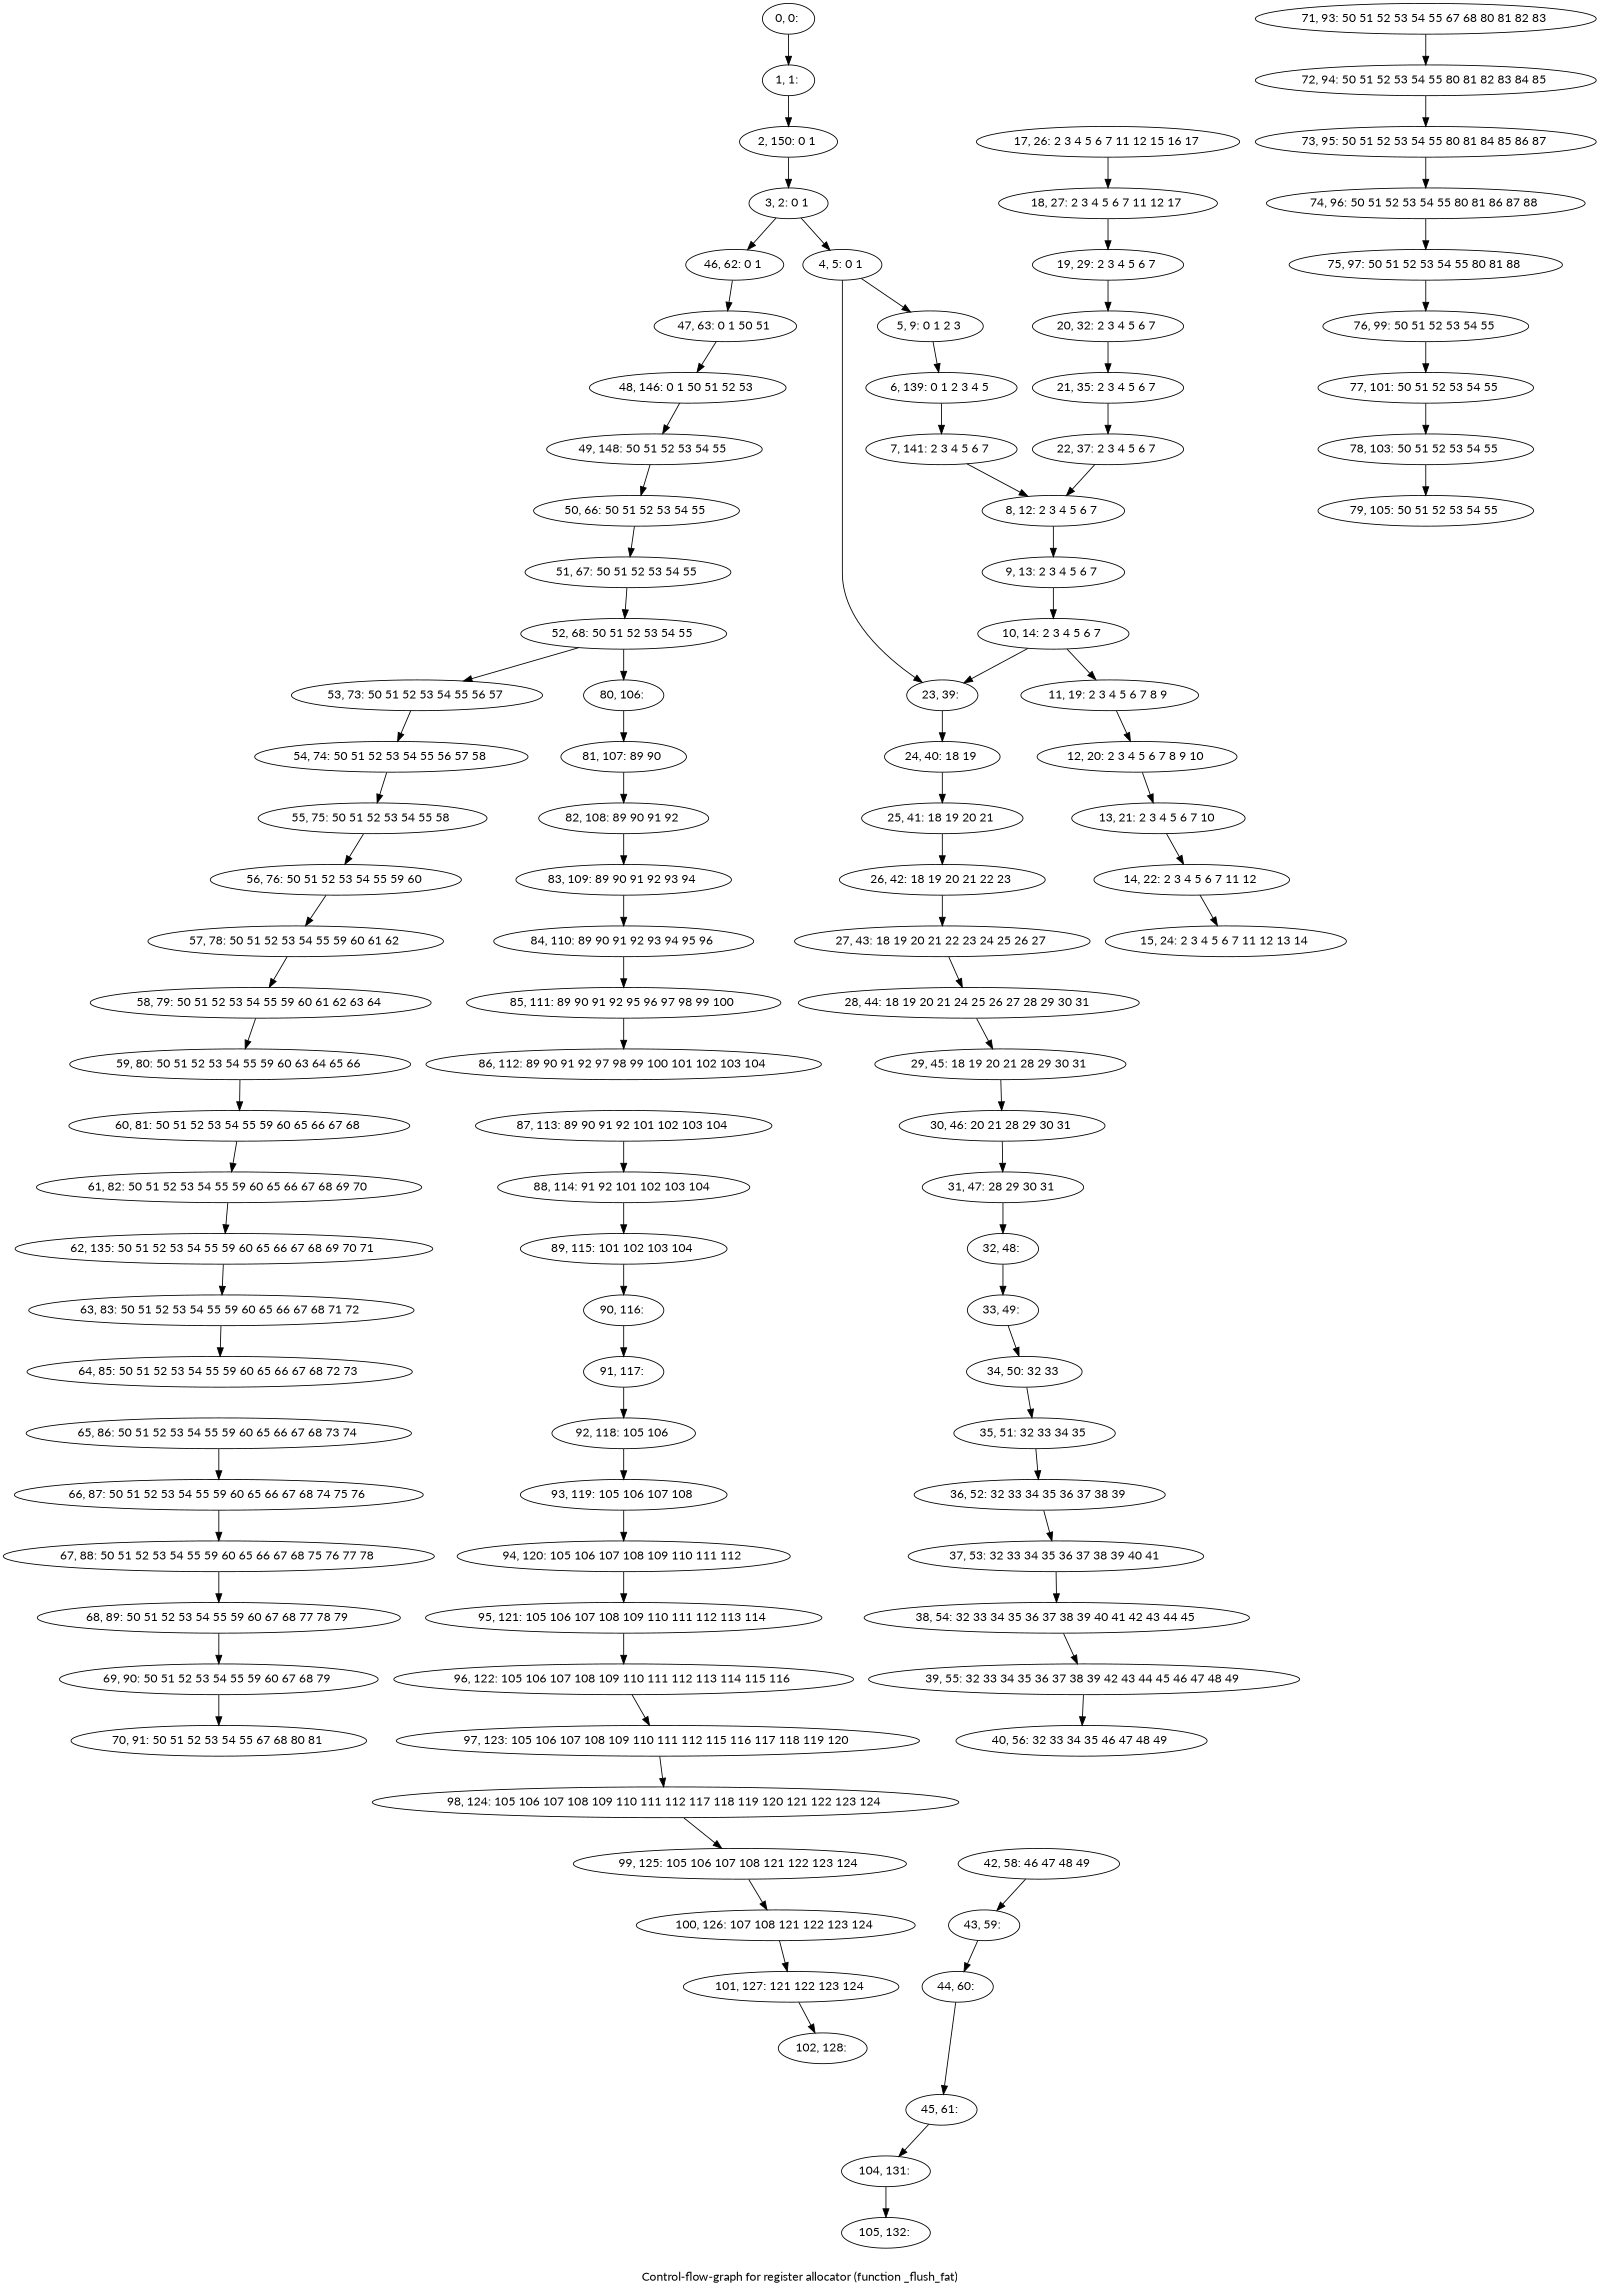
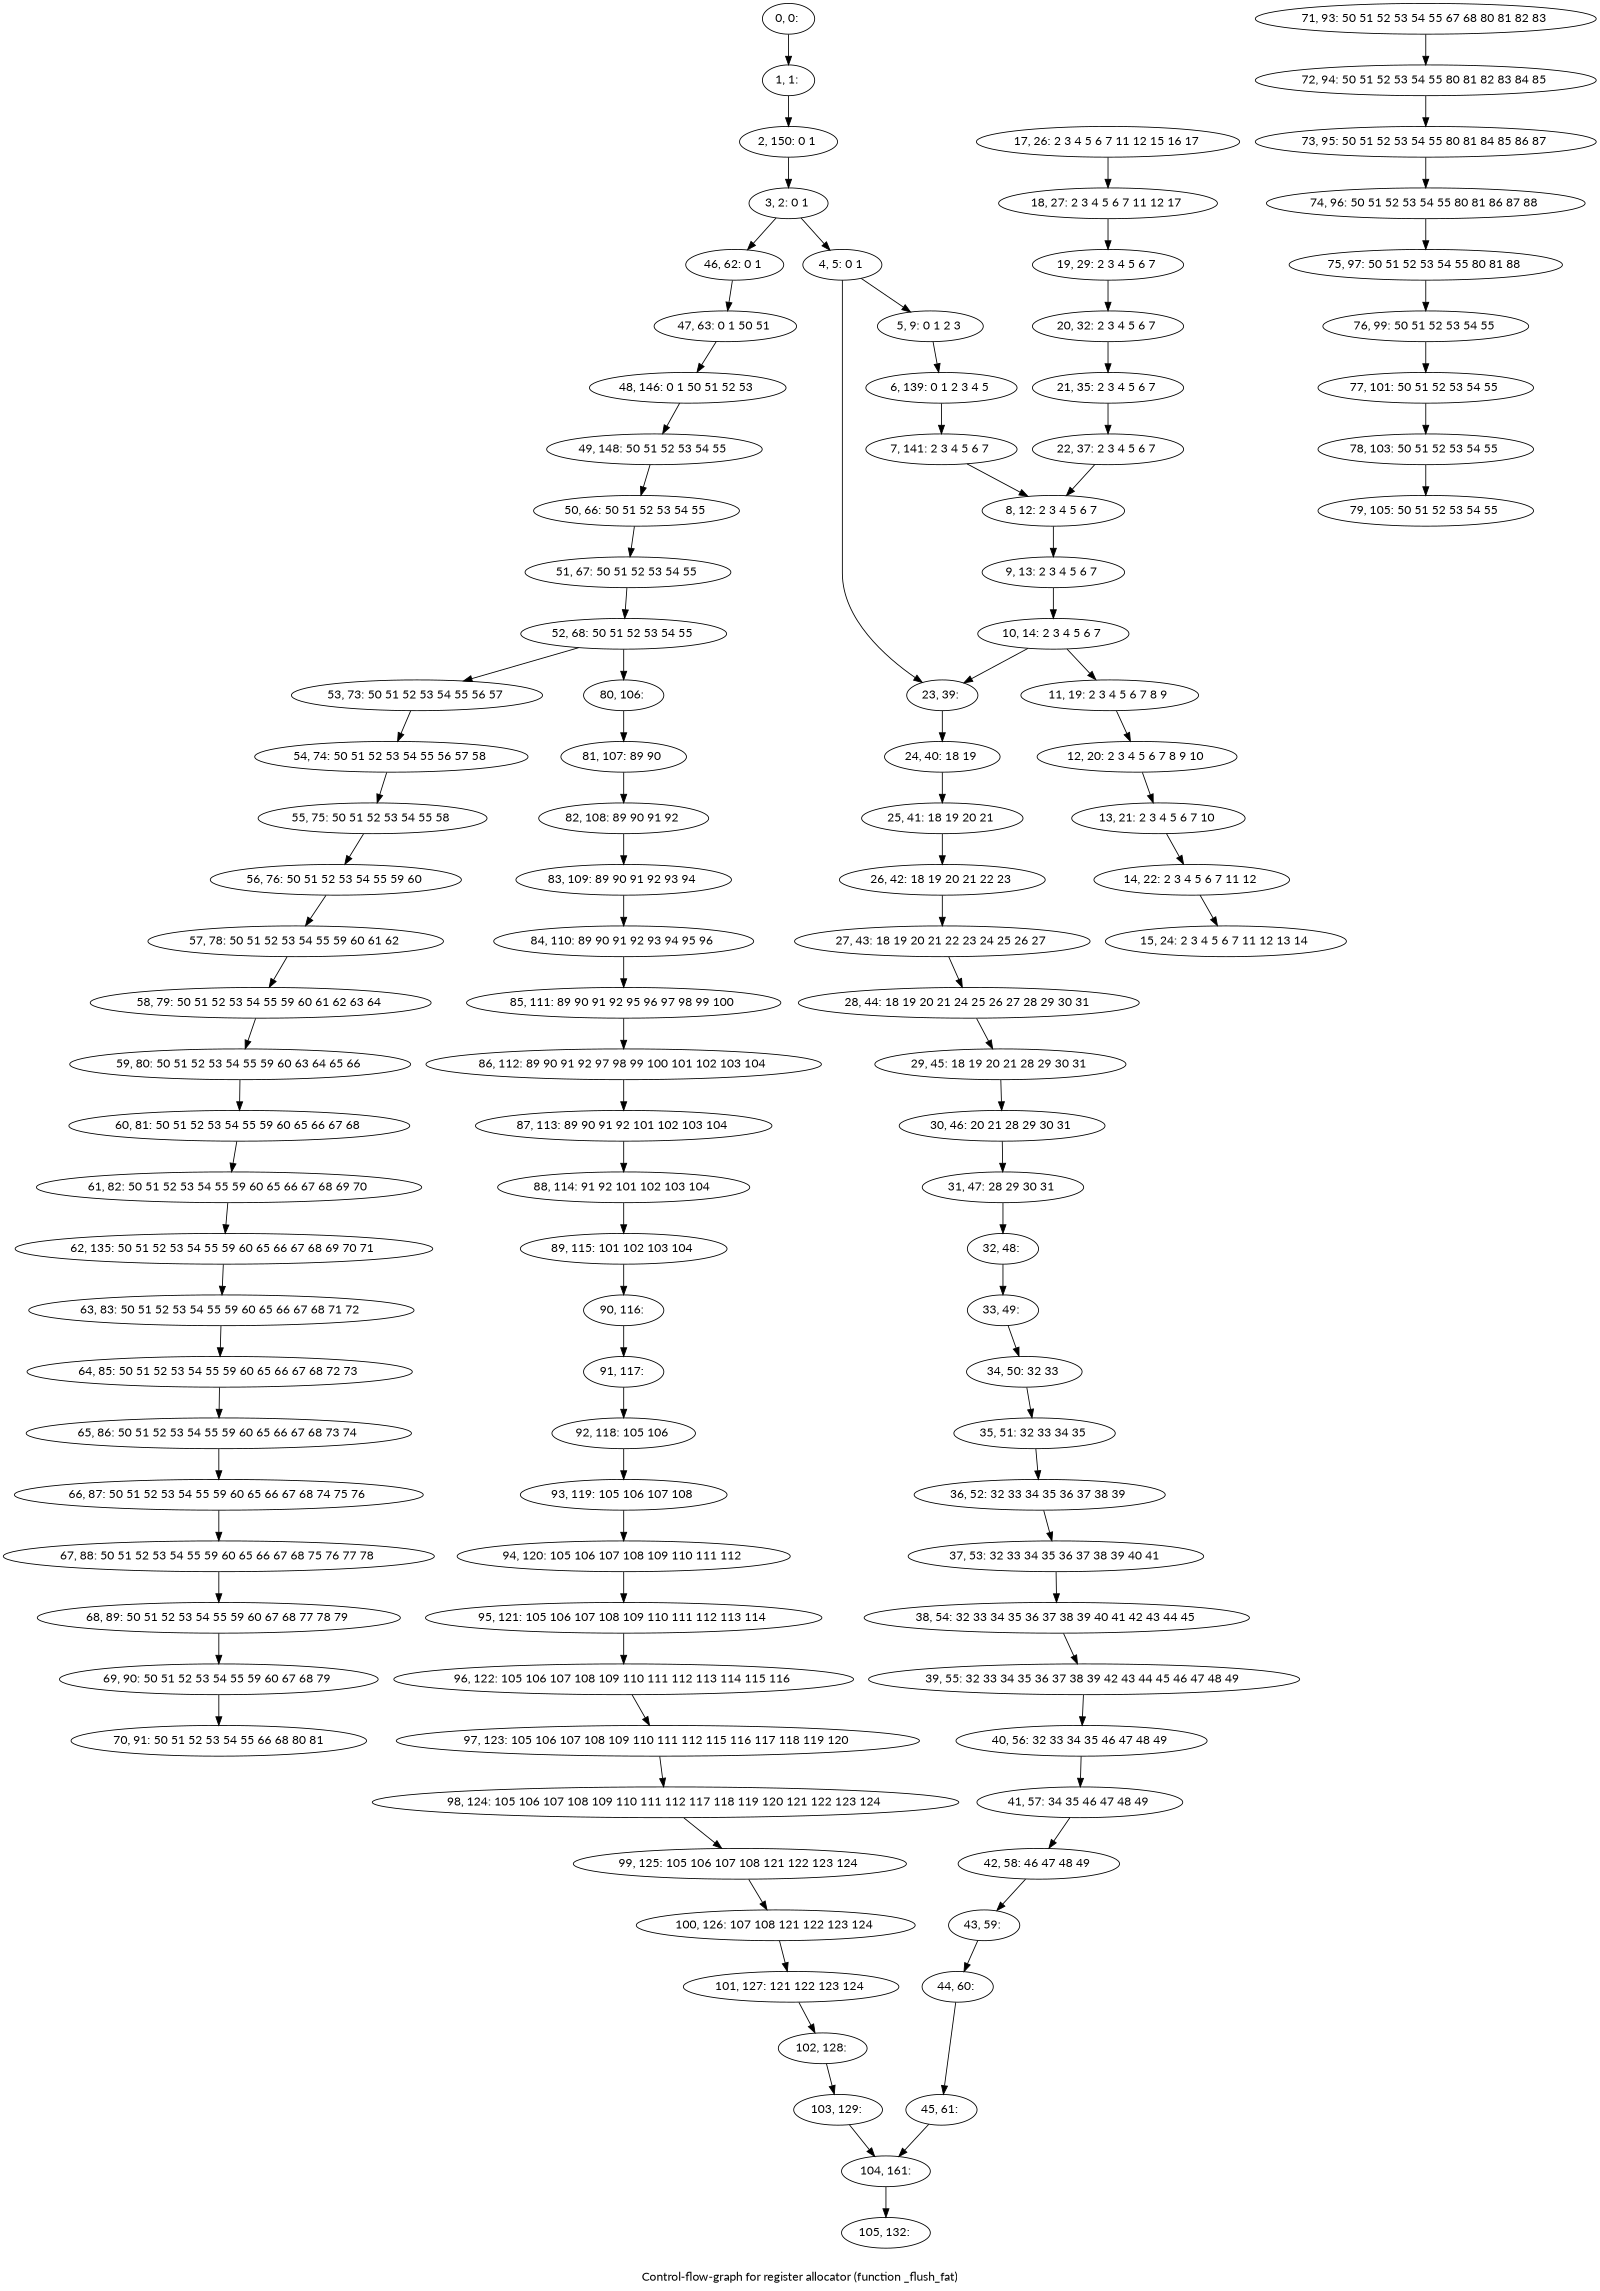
none -> (624, 1091)
none -> (219, 1398)
(219, 1741) -> (219, 1741)
none -> (1080, 1802)
none -> (838, 2110)
(886, 2171) -> (886, 2171)
